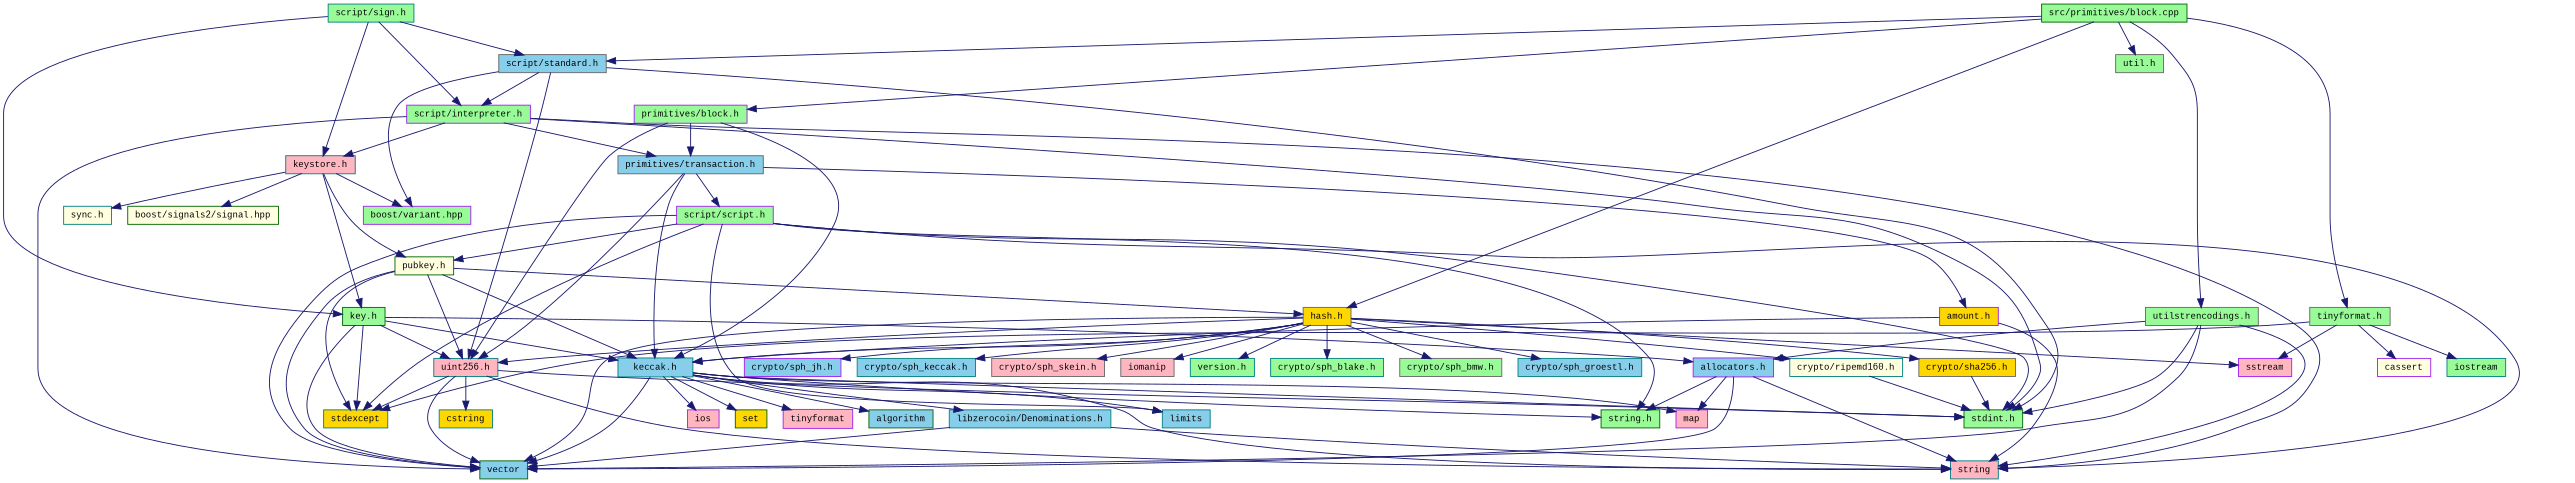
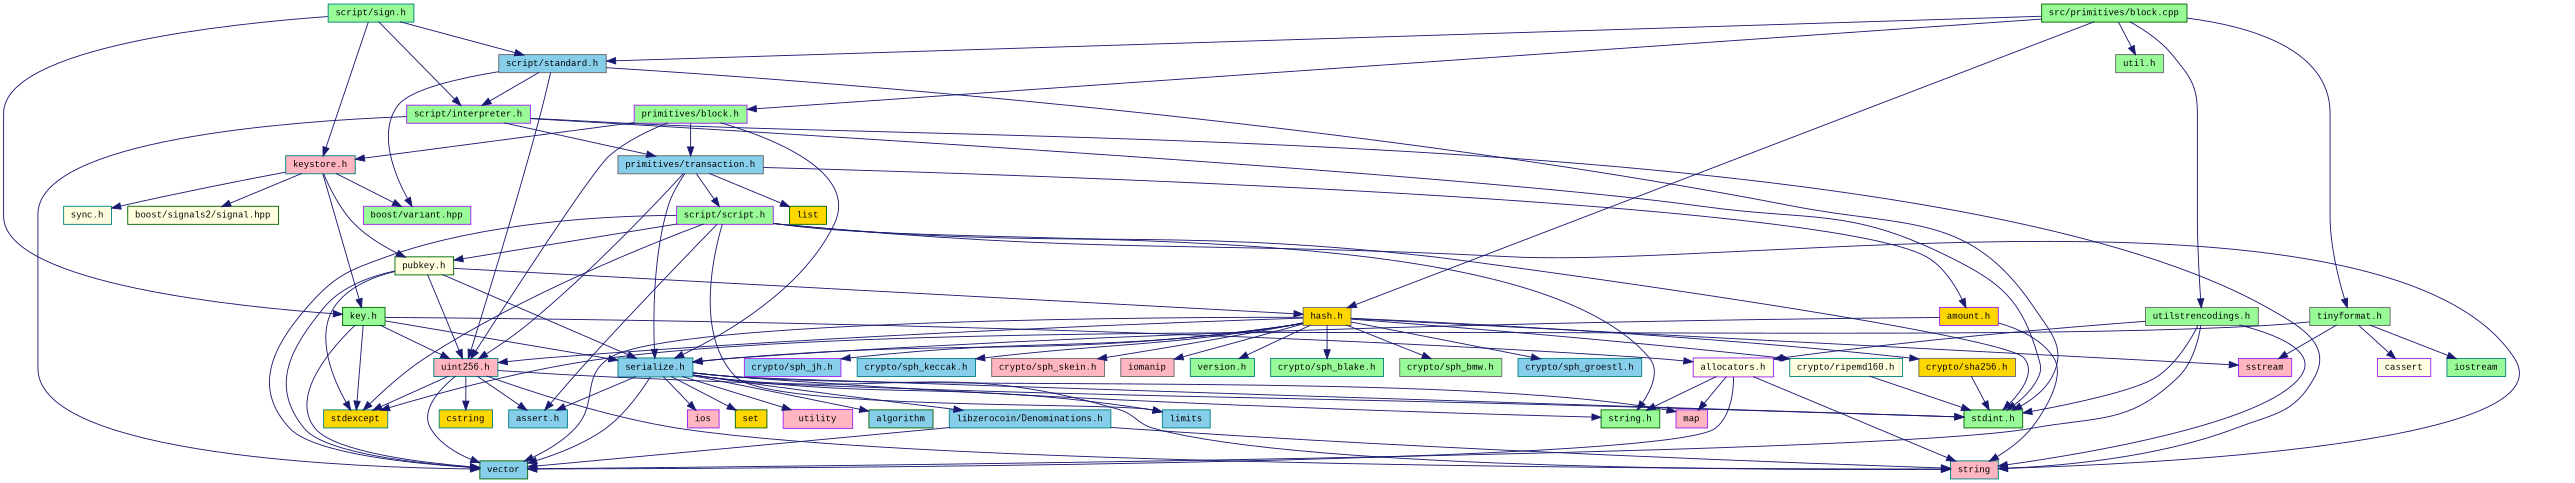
(399, 138) -> (499, 140)
none -> (808, 215)
(655, 367) -> (655, 367)
(1733, 367) -> (1733, 367)
none -> (538, 419)
(818, 419) -> (818, 419)
